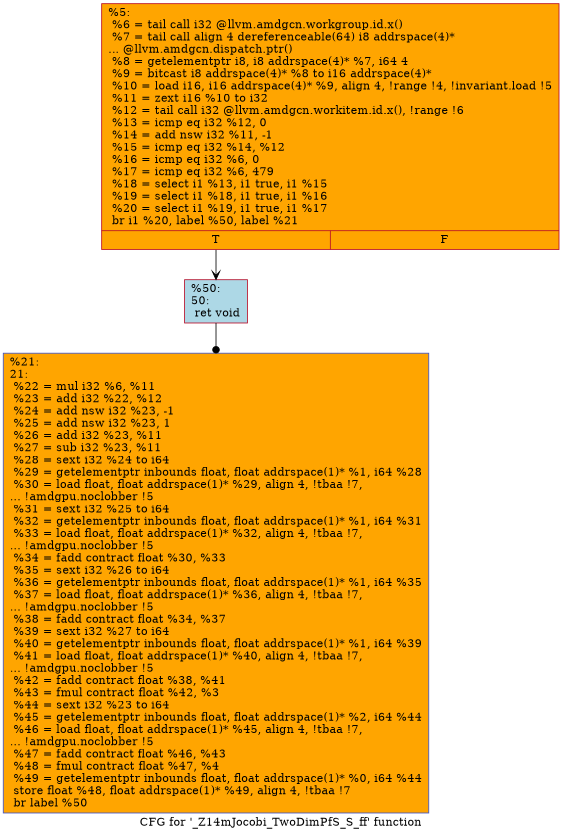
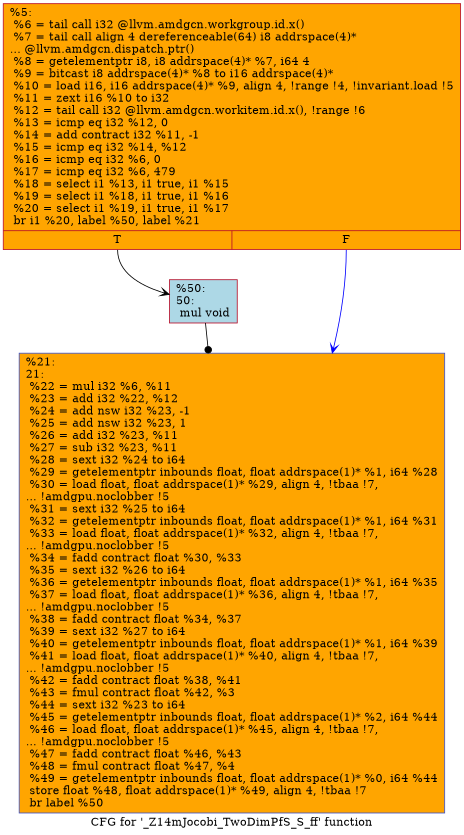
(191, 135) -> (105, 135)
none -> (343, 298)
(216, 313) -> (203, 313)
